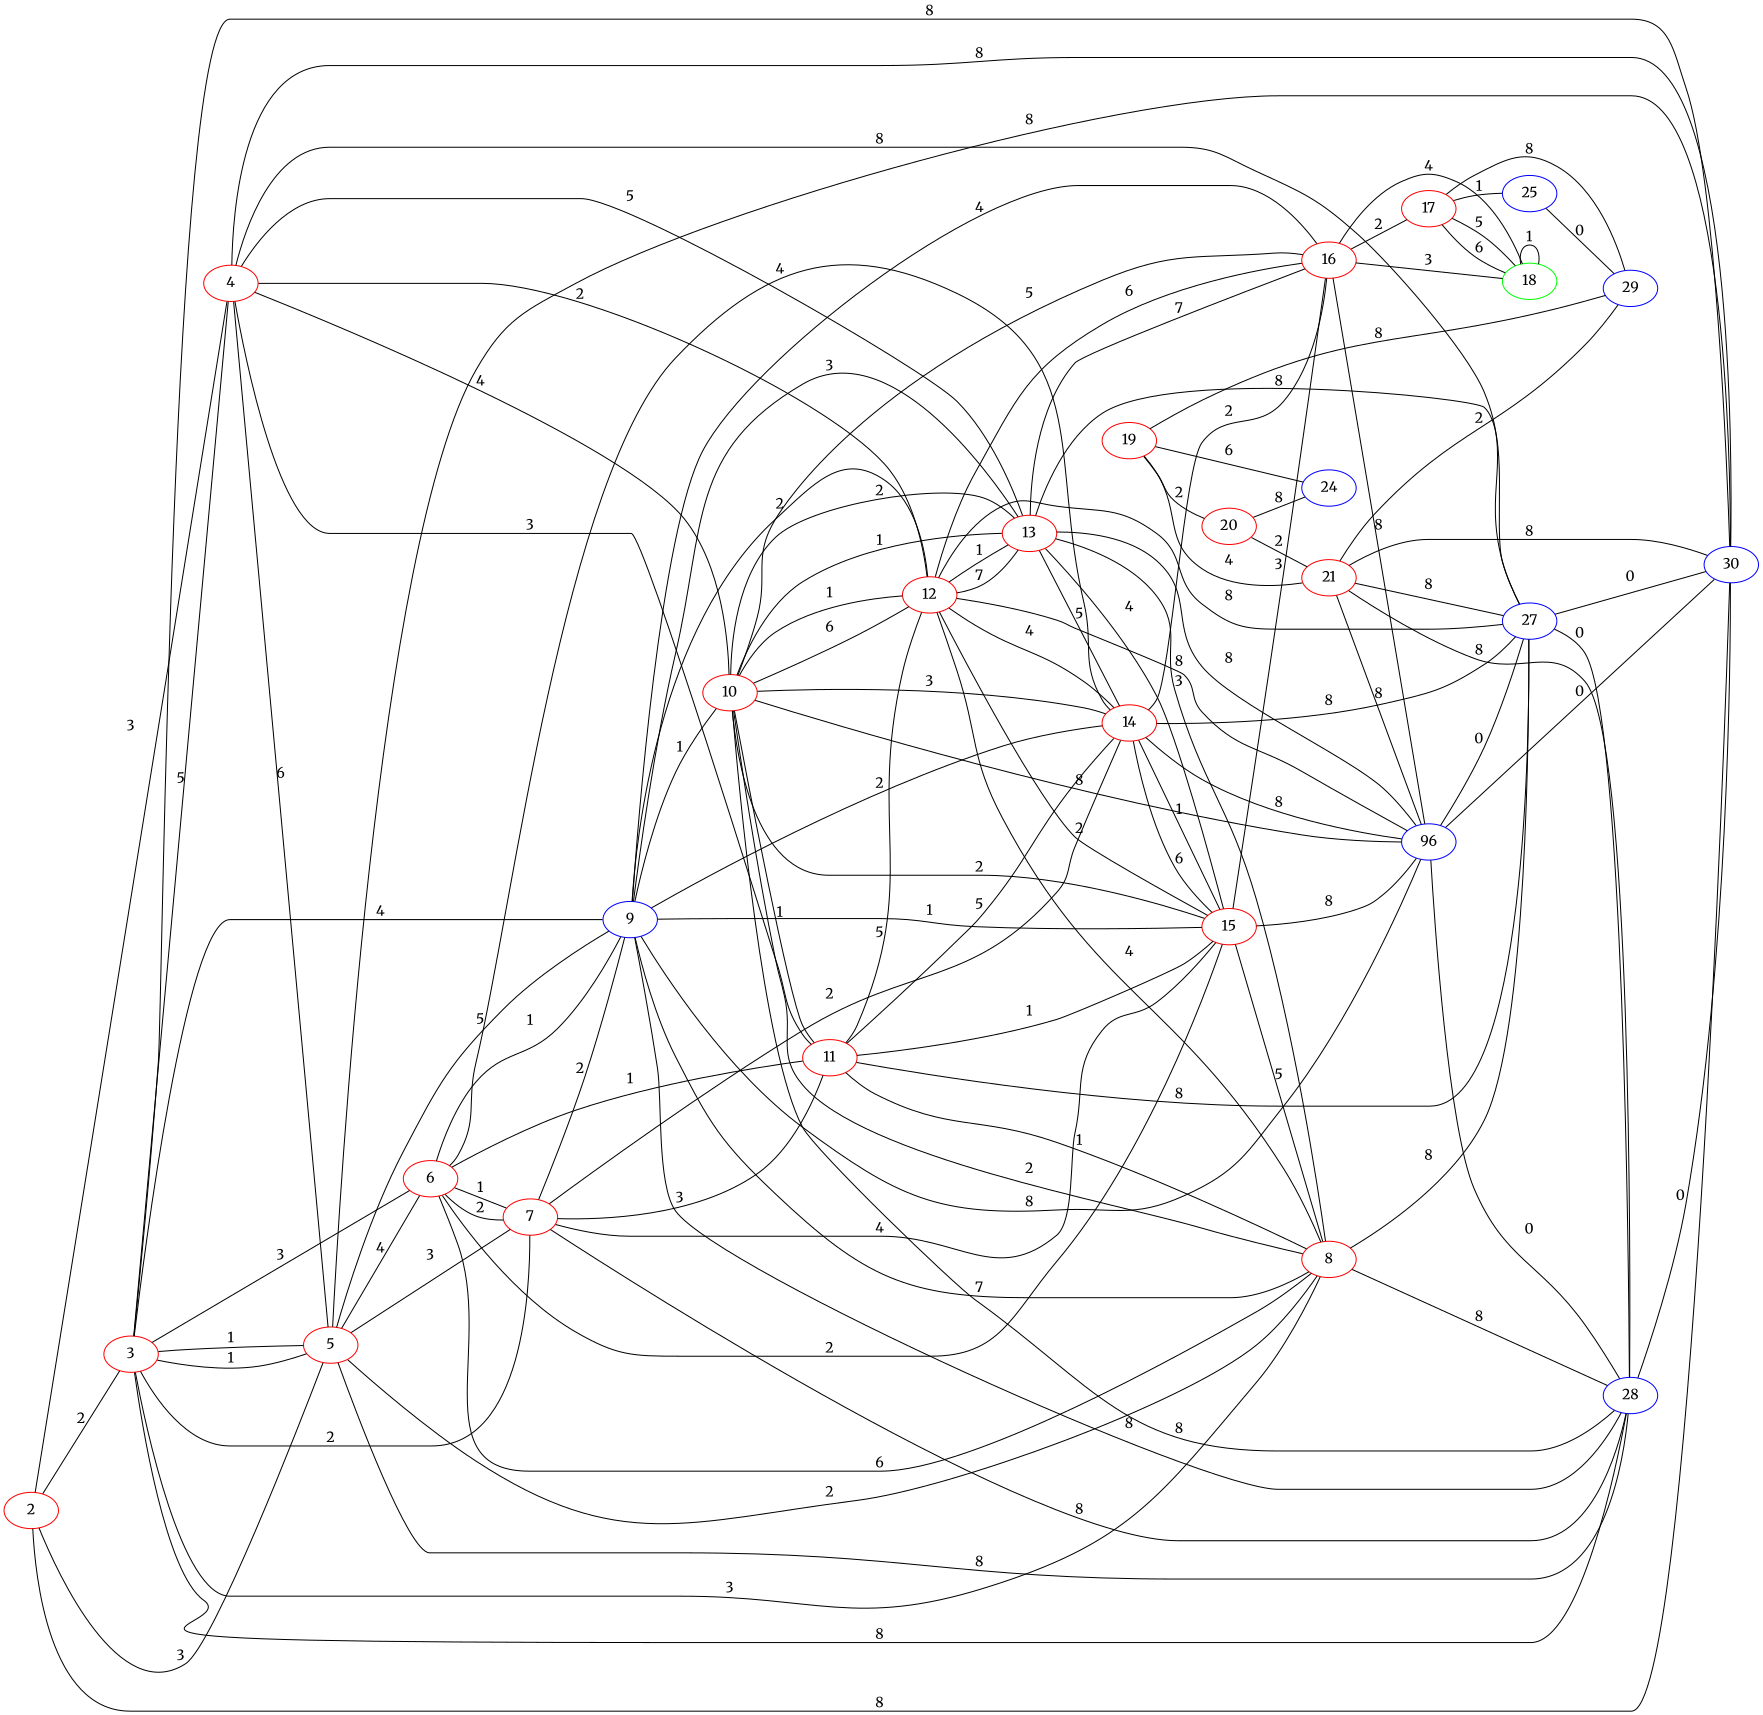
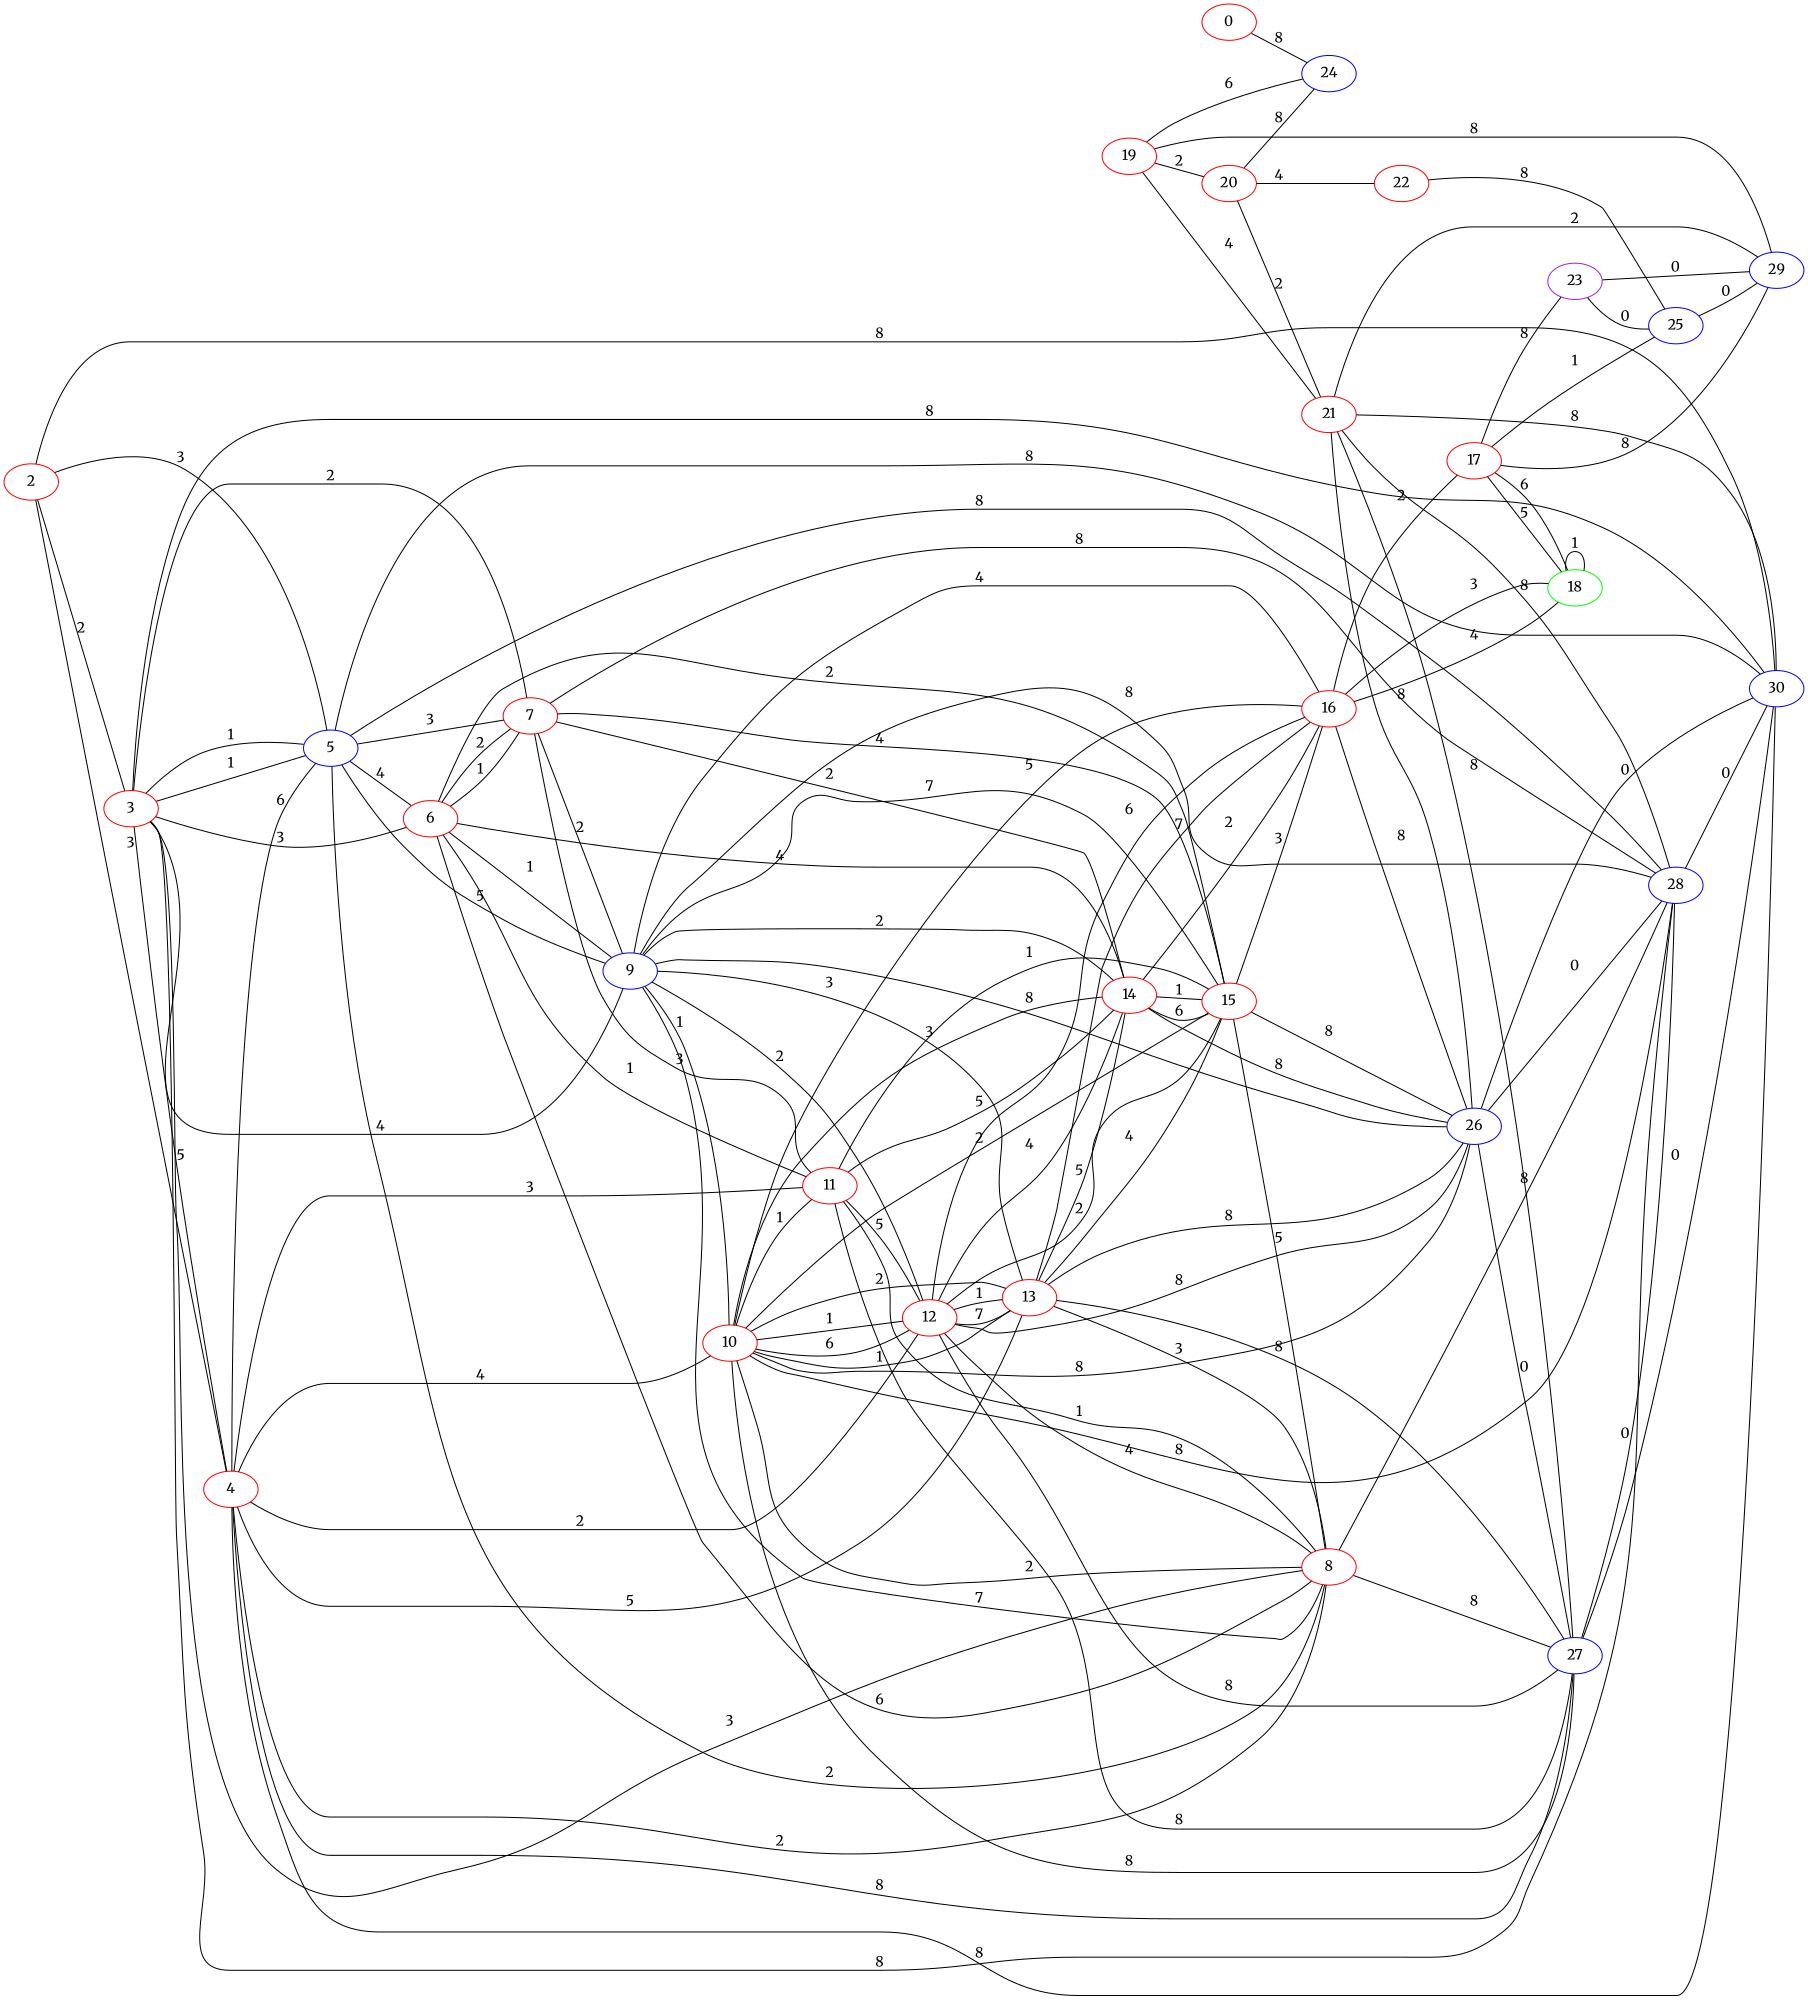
none -> (1229, 22)
none -> (1402, 184)
none -> (1575, 281)
(1346, 711) -> (1066, 1865)
(1429, 842) -> (1474, 1126)
(930, 911) -> (930, 787)
(331, 1345) -> (331, 748)
none -> (724, 1842)
